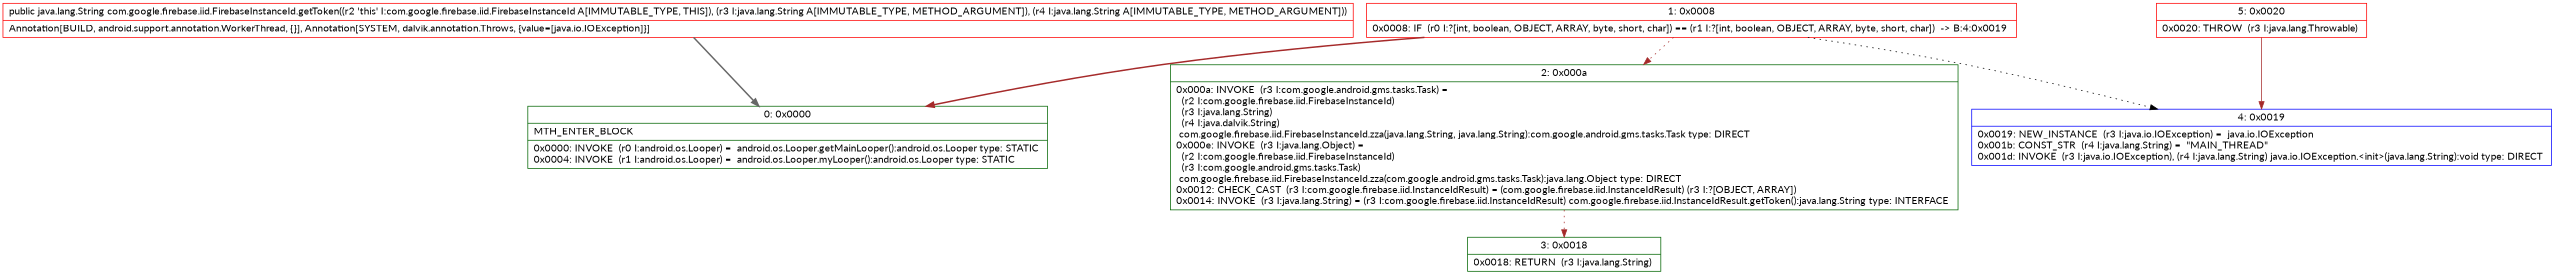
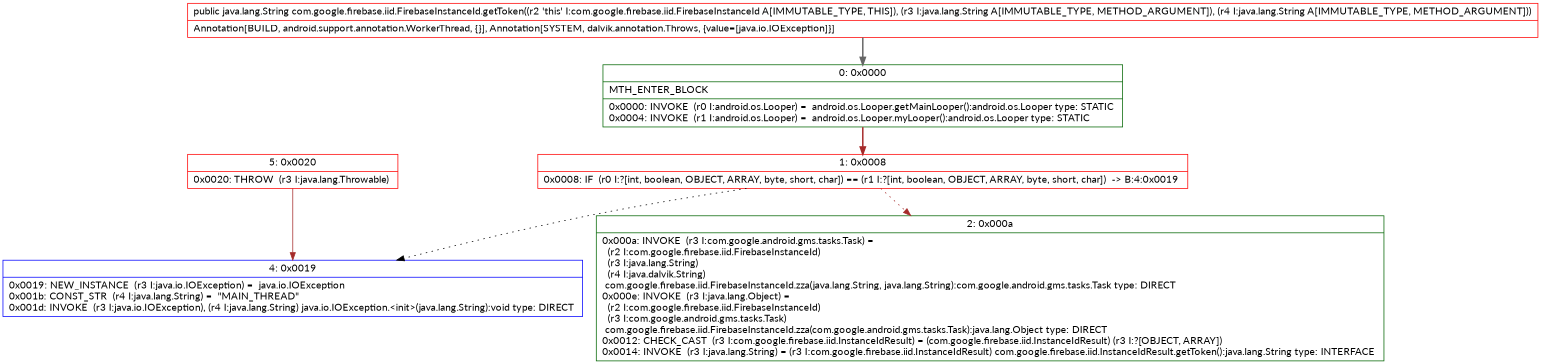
(1178, 63) -> (863, 137)
(1564, 254) -> none
